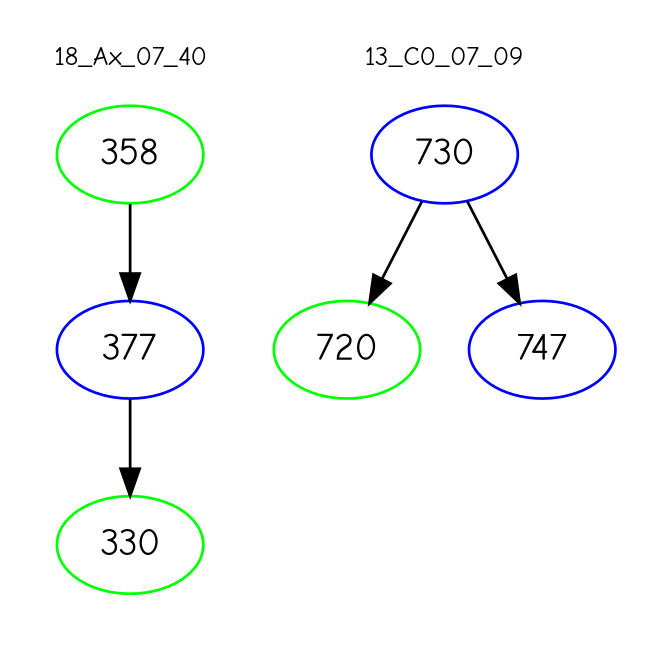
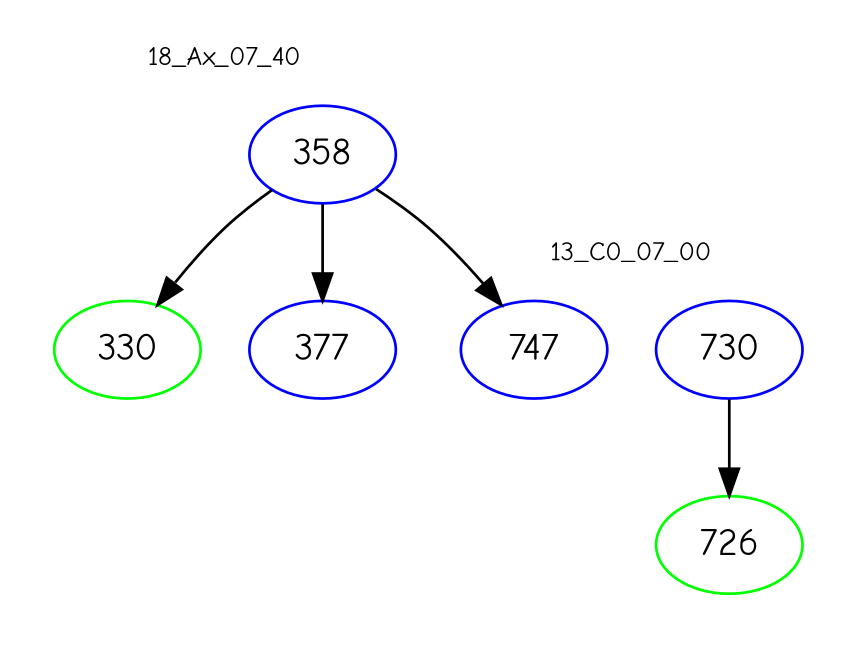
(445, 58) -> (632, 253)
(130, 155) -> (323, 155)
(487, 240) -> (456, 255)
(347, 350) -> (729, 545)
(130, 434) -> (220, 232)
